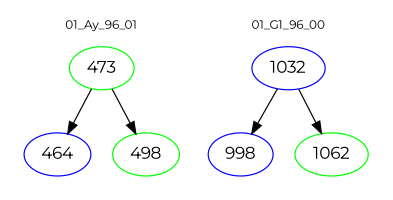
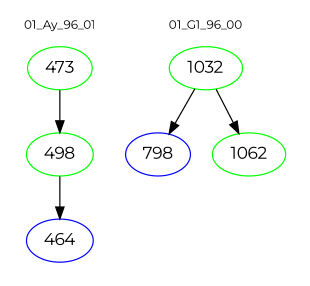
(289, 68) -> (206, 68)
(82, 106) -> (60, 192)
(241, 154) -> (158, 154)
